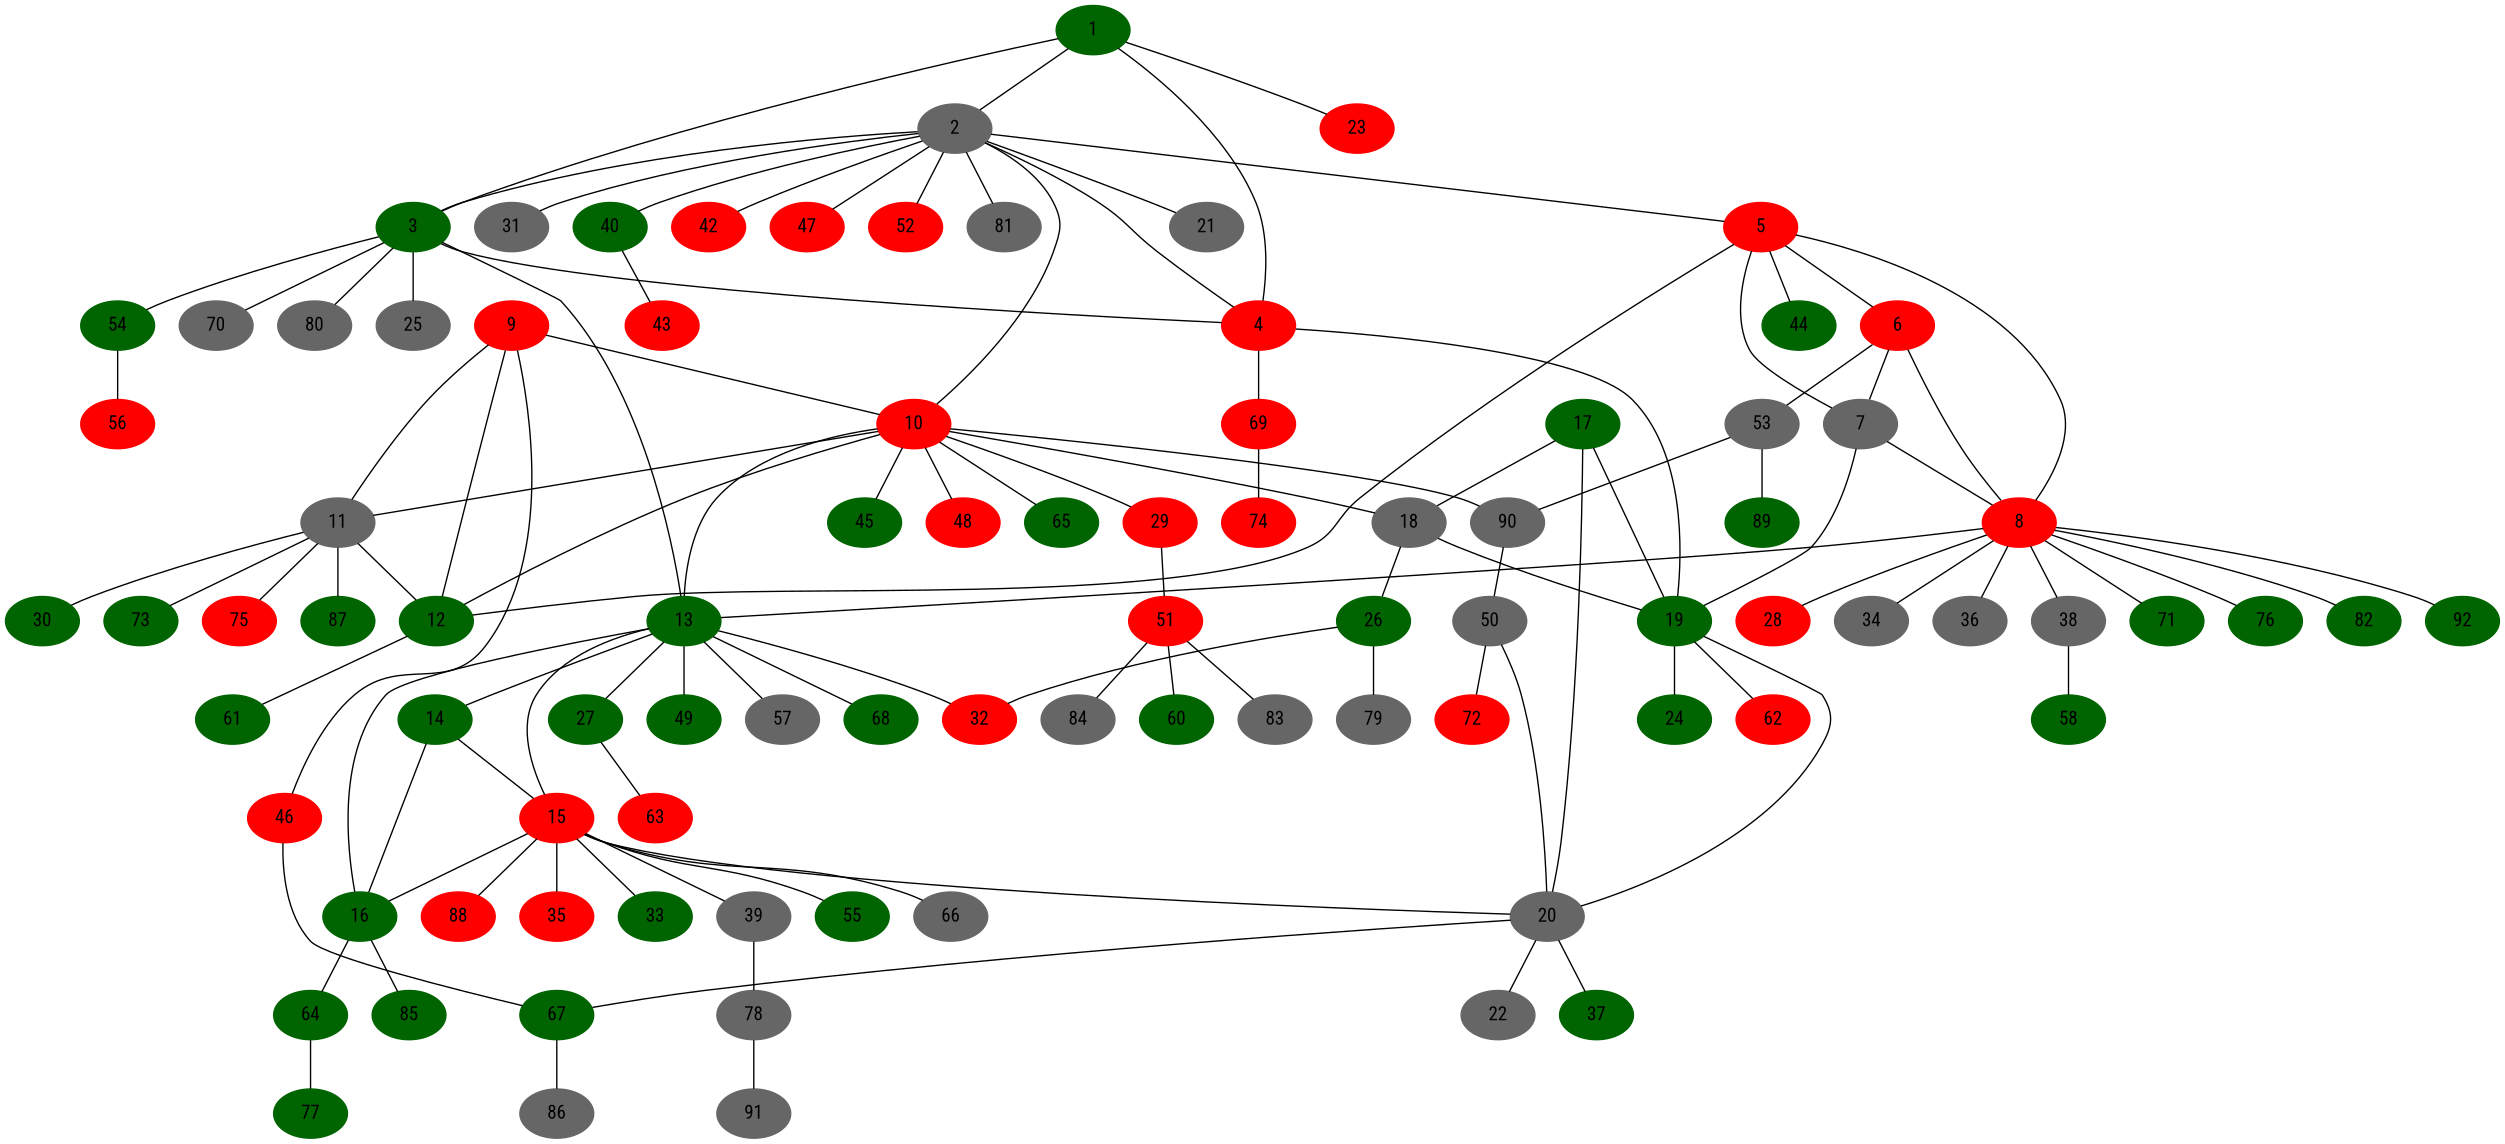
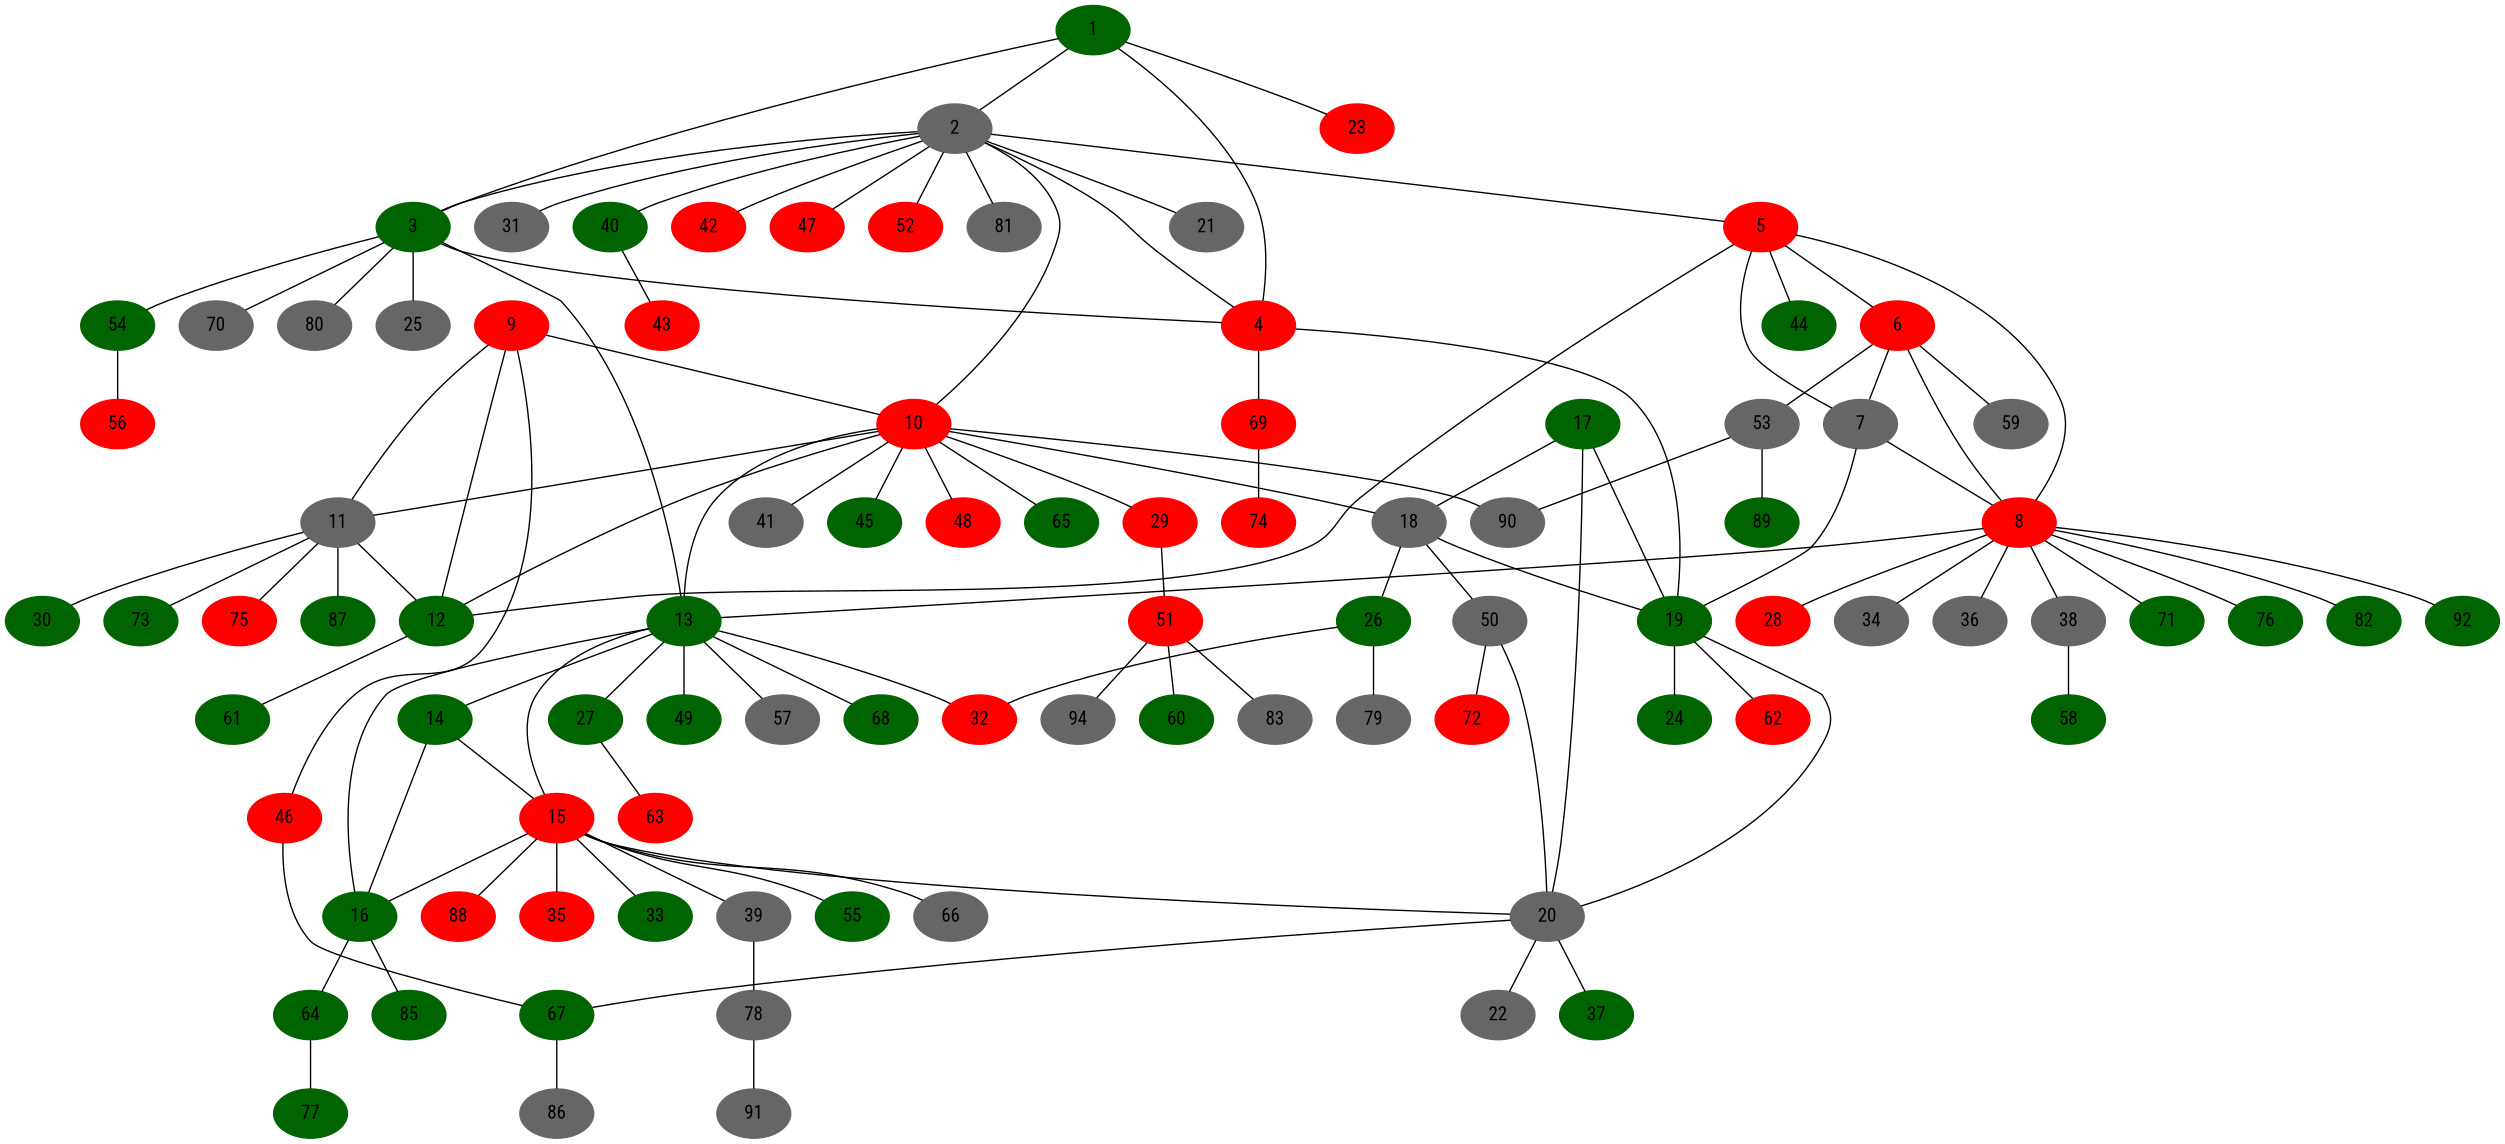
none -> (2011, 424)
none -> (766, 523)
(1497, 579) -> (1444, 565)
(1078, 720) -> (1078, 720)
